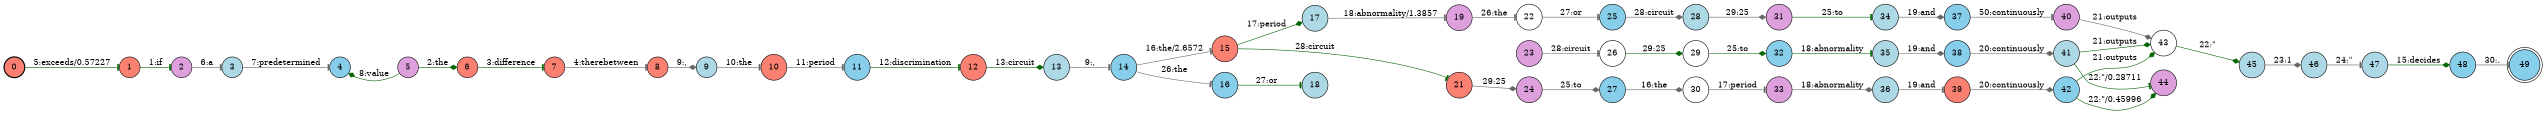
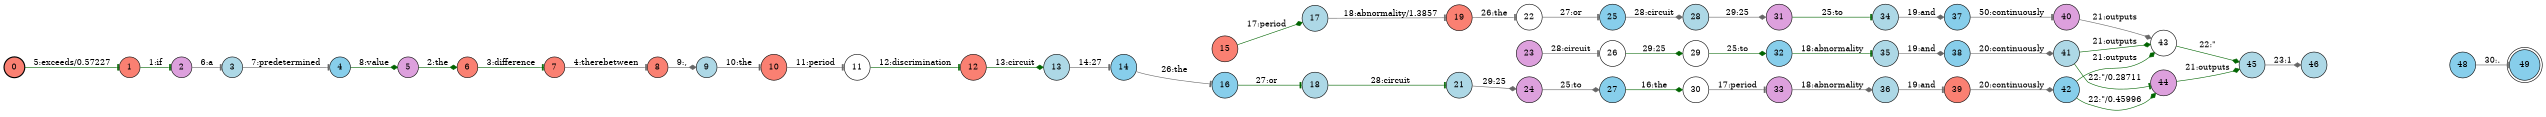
(1459, 18) -> (1459, 18)
(1343, 55) -> (1386, 85)
(1173, 58) -> none
(1090, 63) -> (1090, 63)
(2375, 65) -> none
(857, 67) -> (857, 67)
none -> (2205, 77)
(378, 81) -> (371, 67)
(1459, 85) -> (1459, 85)
(1651, 90) -> (1651, 90)
